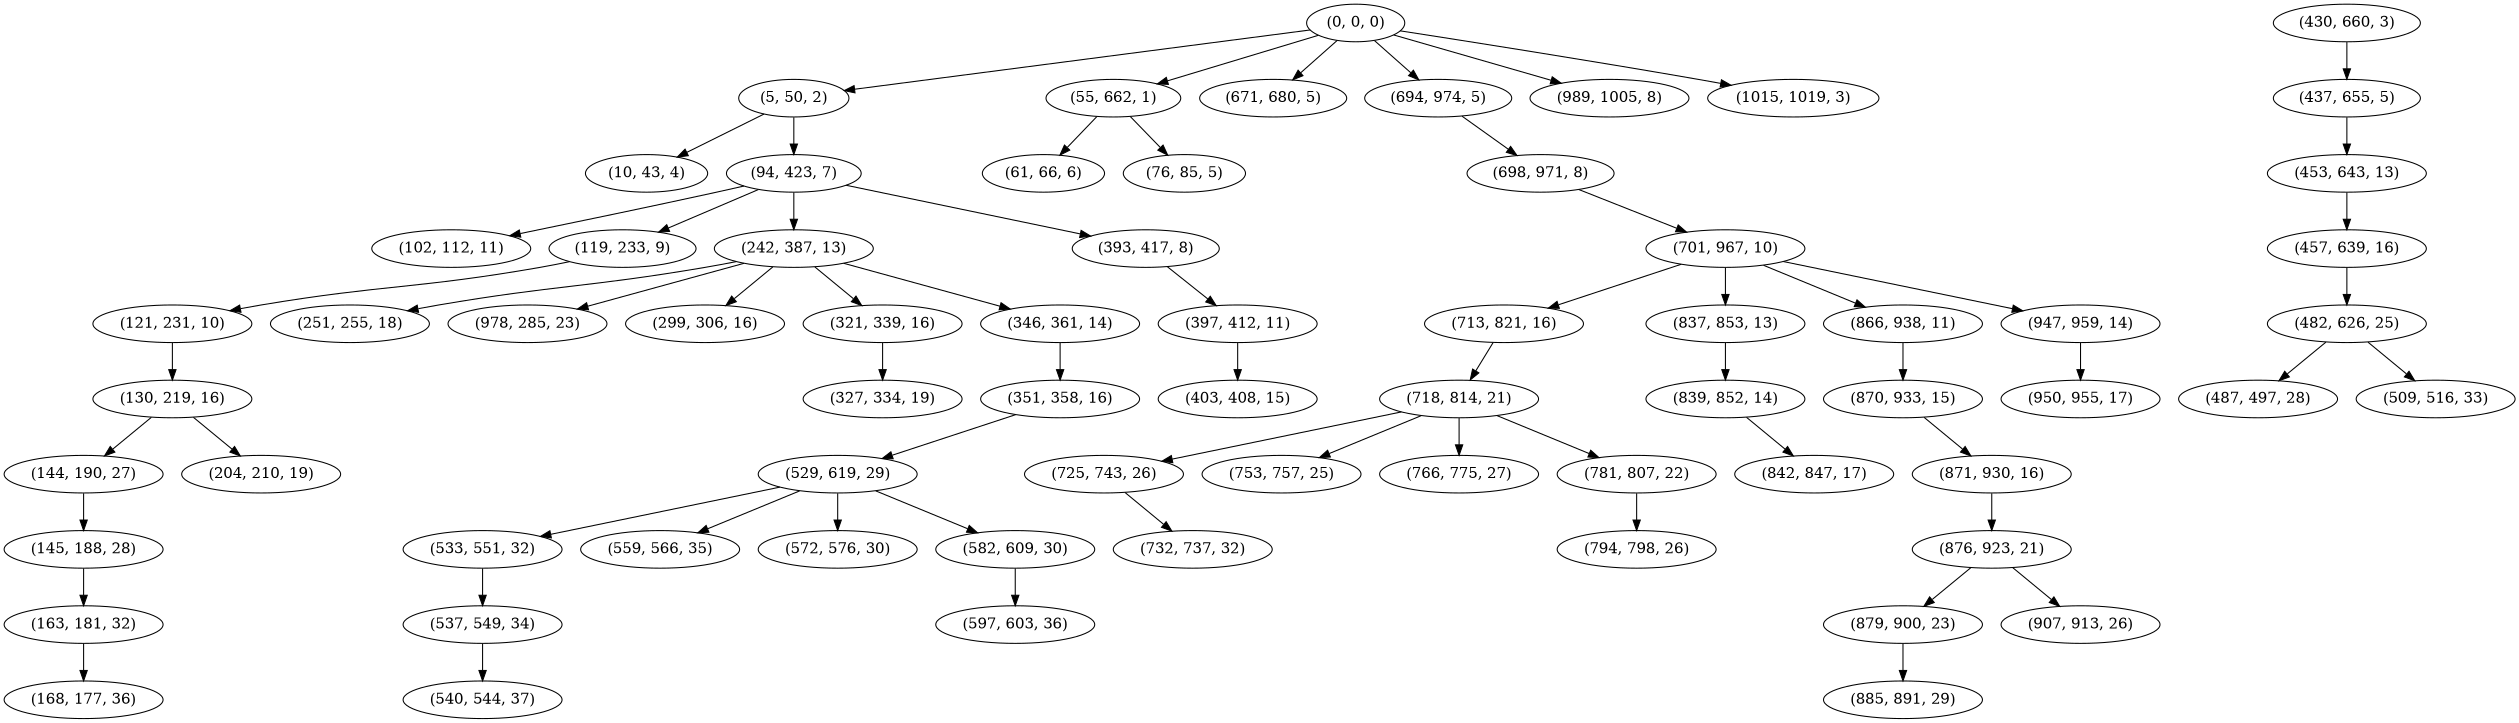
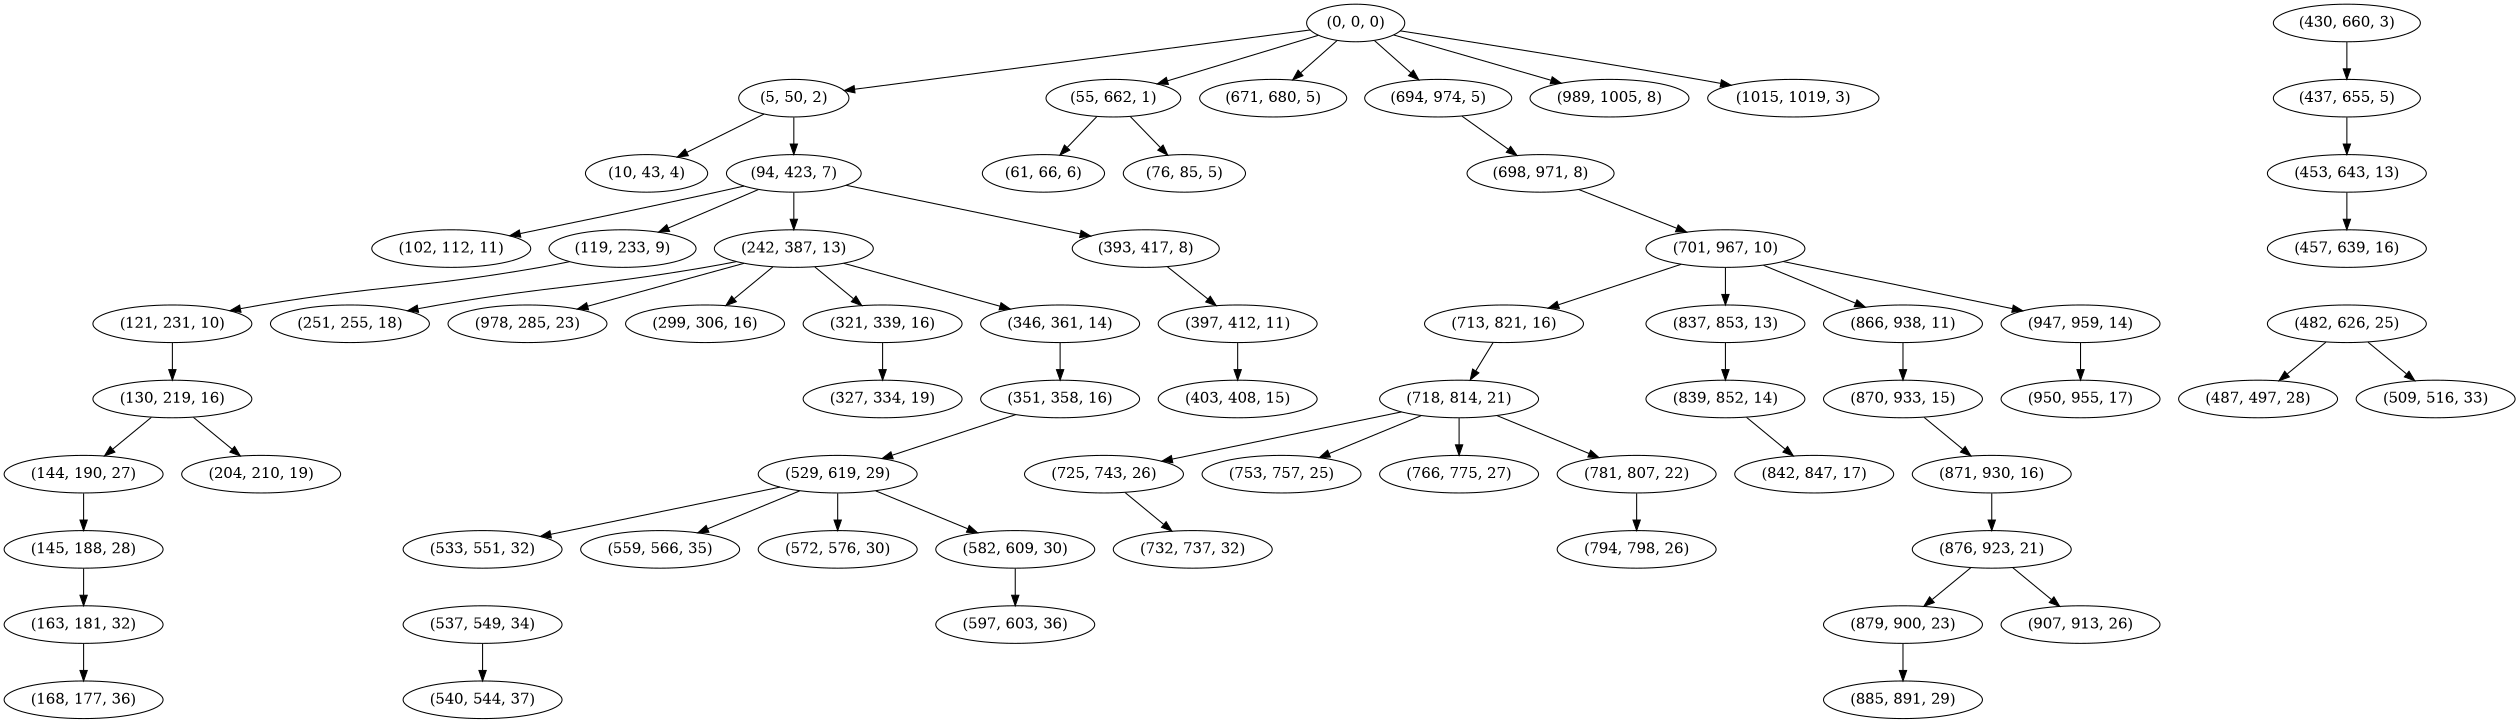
(2347, 281) -> none
(483, 582) -> none
